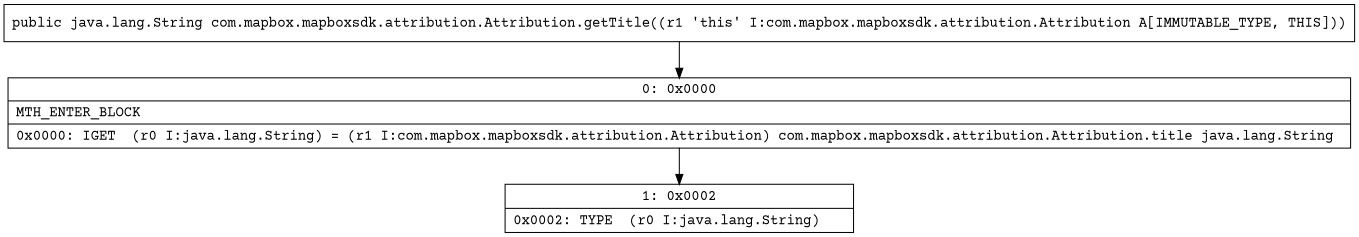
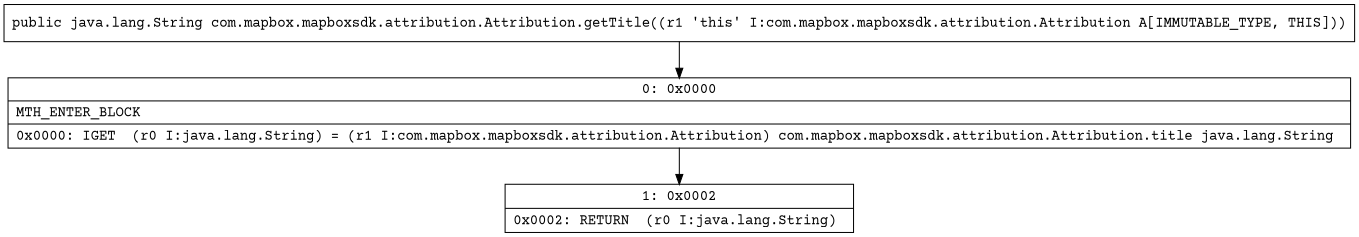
(671, 220) -> (679, 220)
